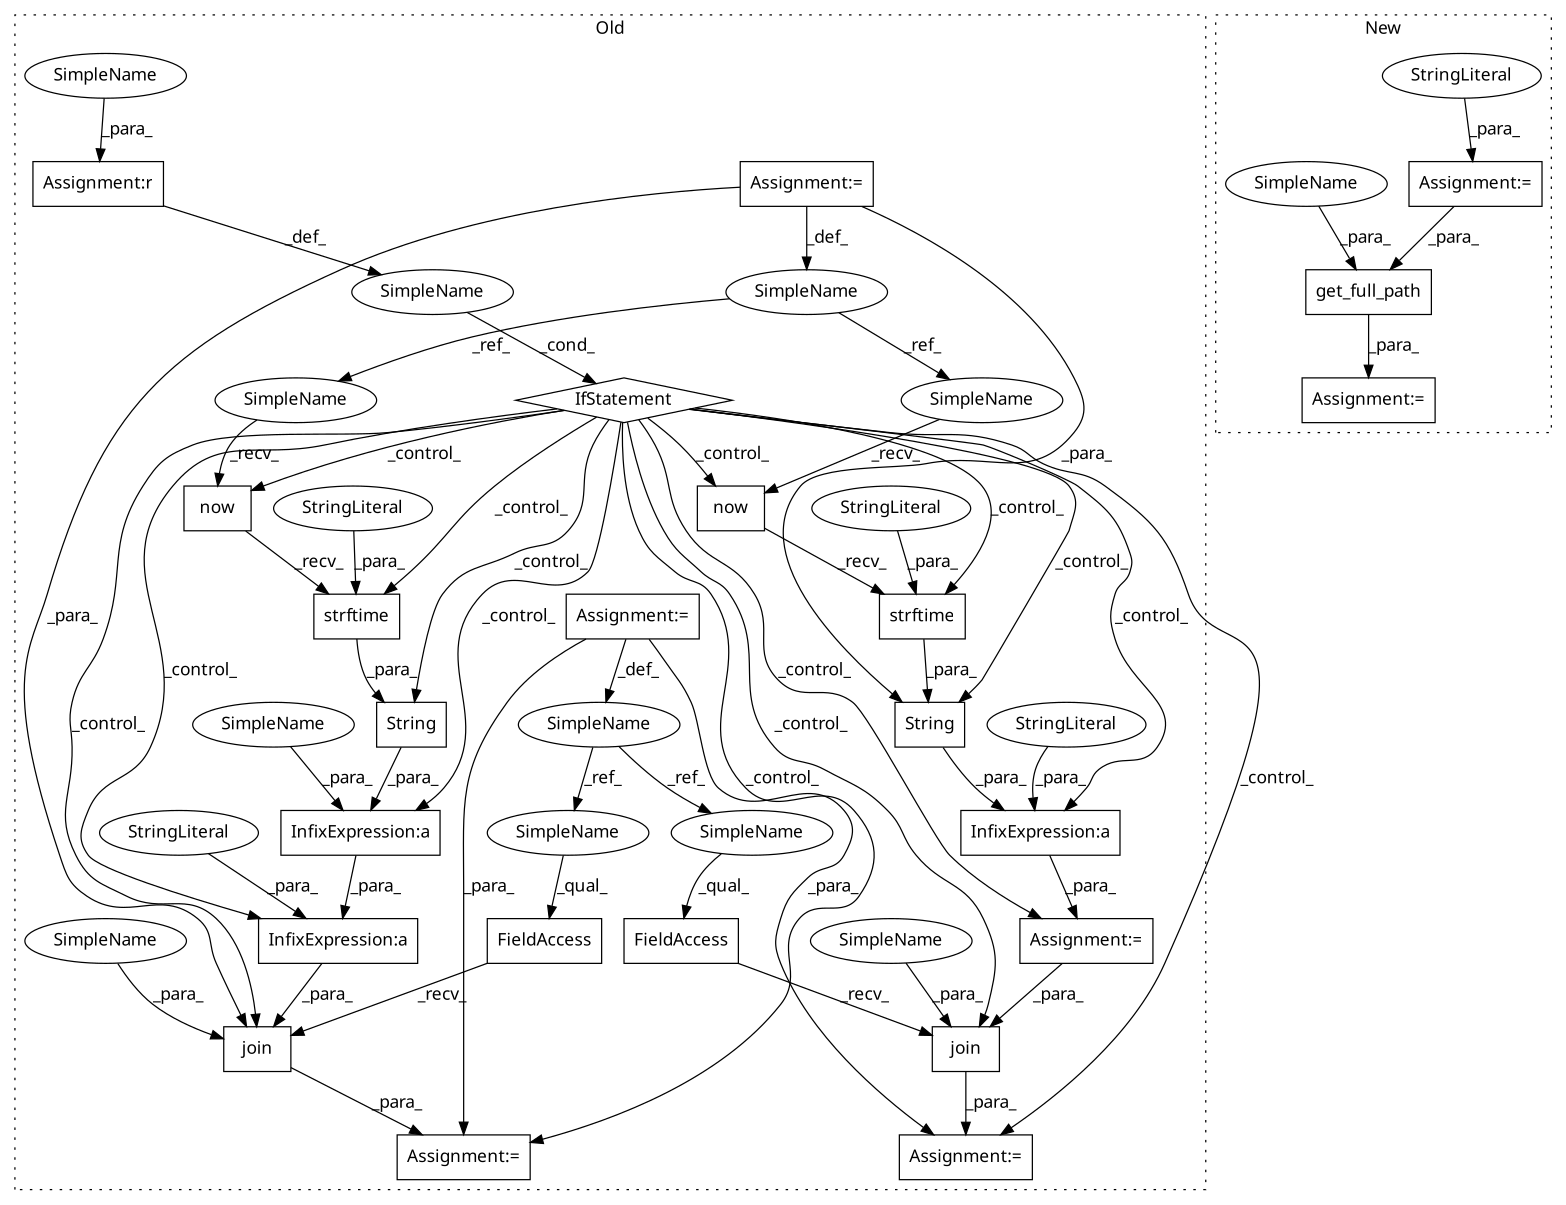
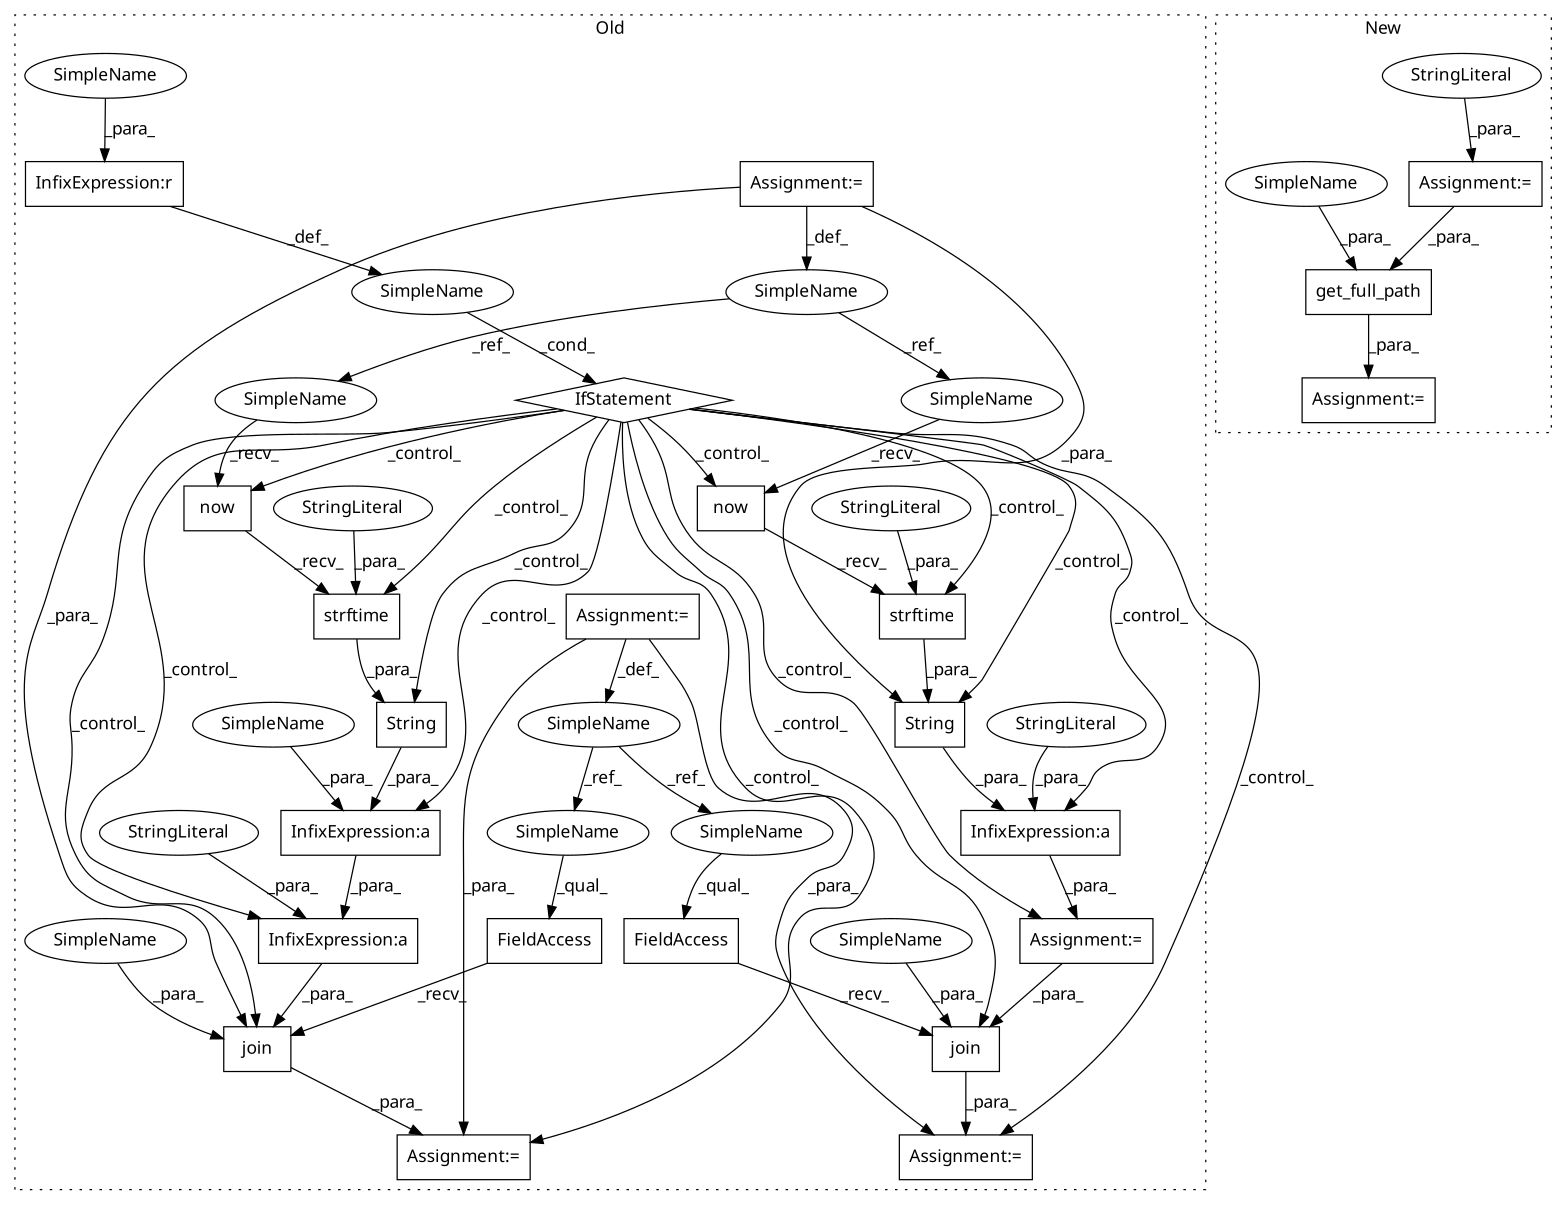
(98, 184) -> (104, 184)
